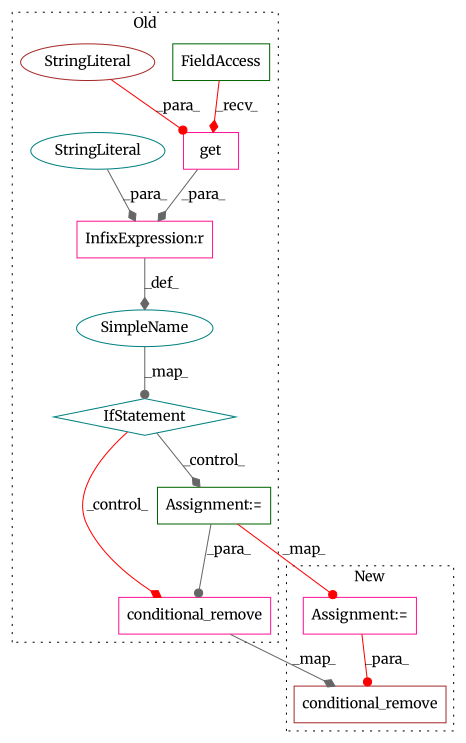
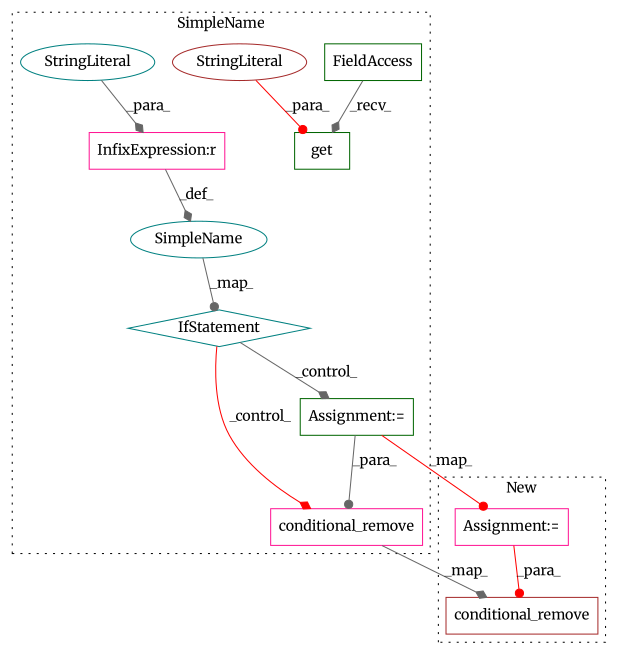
(145, 24) -> (221, 24)
(217, 100) -> (351, 101)
(211, 151) -> (322, 151)
(182, 190) -> none
